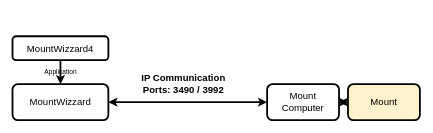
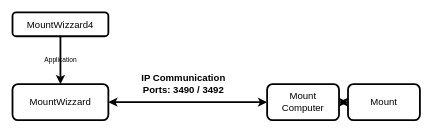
(60, 48) -> (60, 24)
(184, 84) -> (184, 84)
(384, 102) -> (384, 102)
